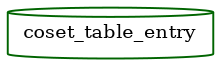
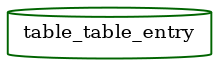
(111, 33) -> (110, 33)
